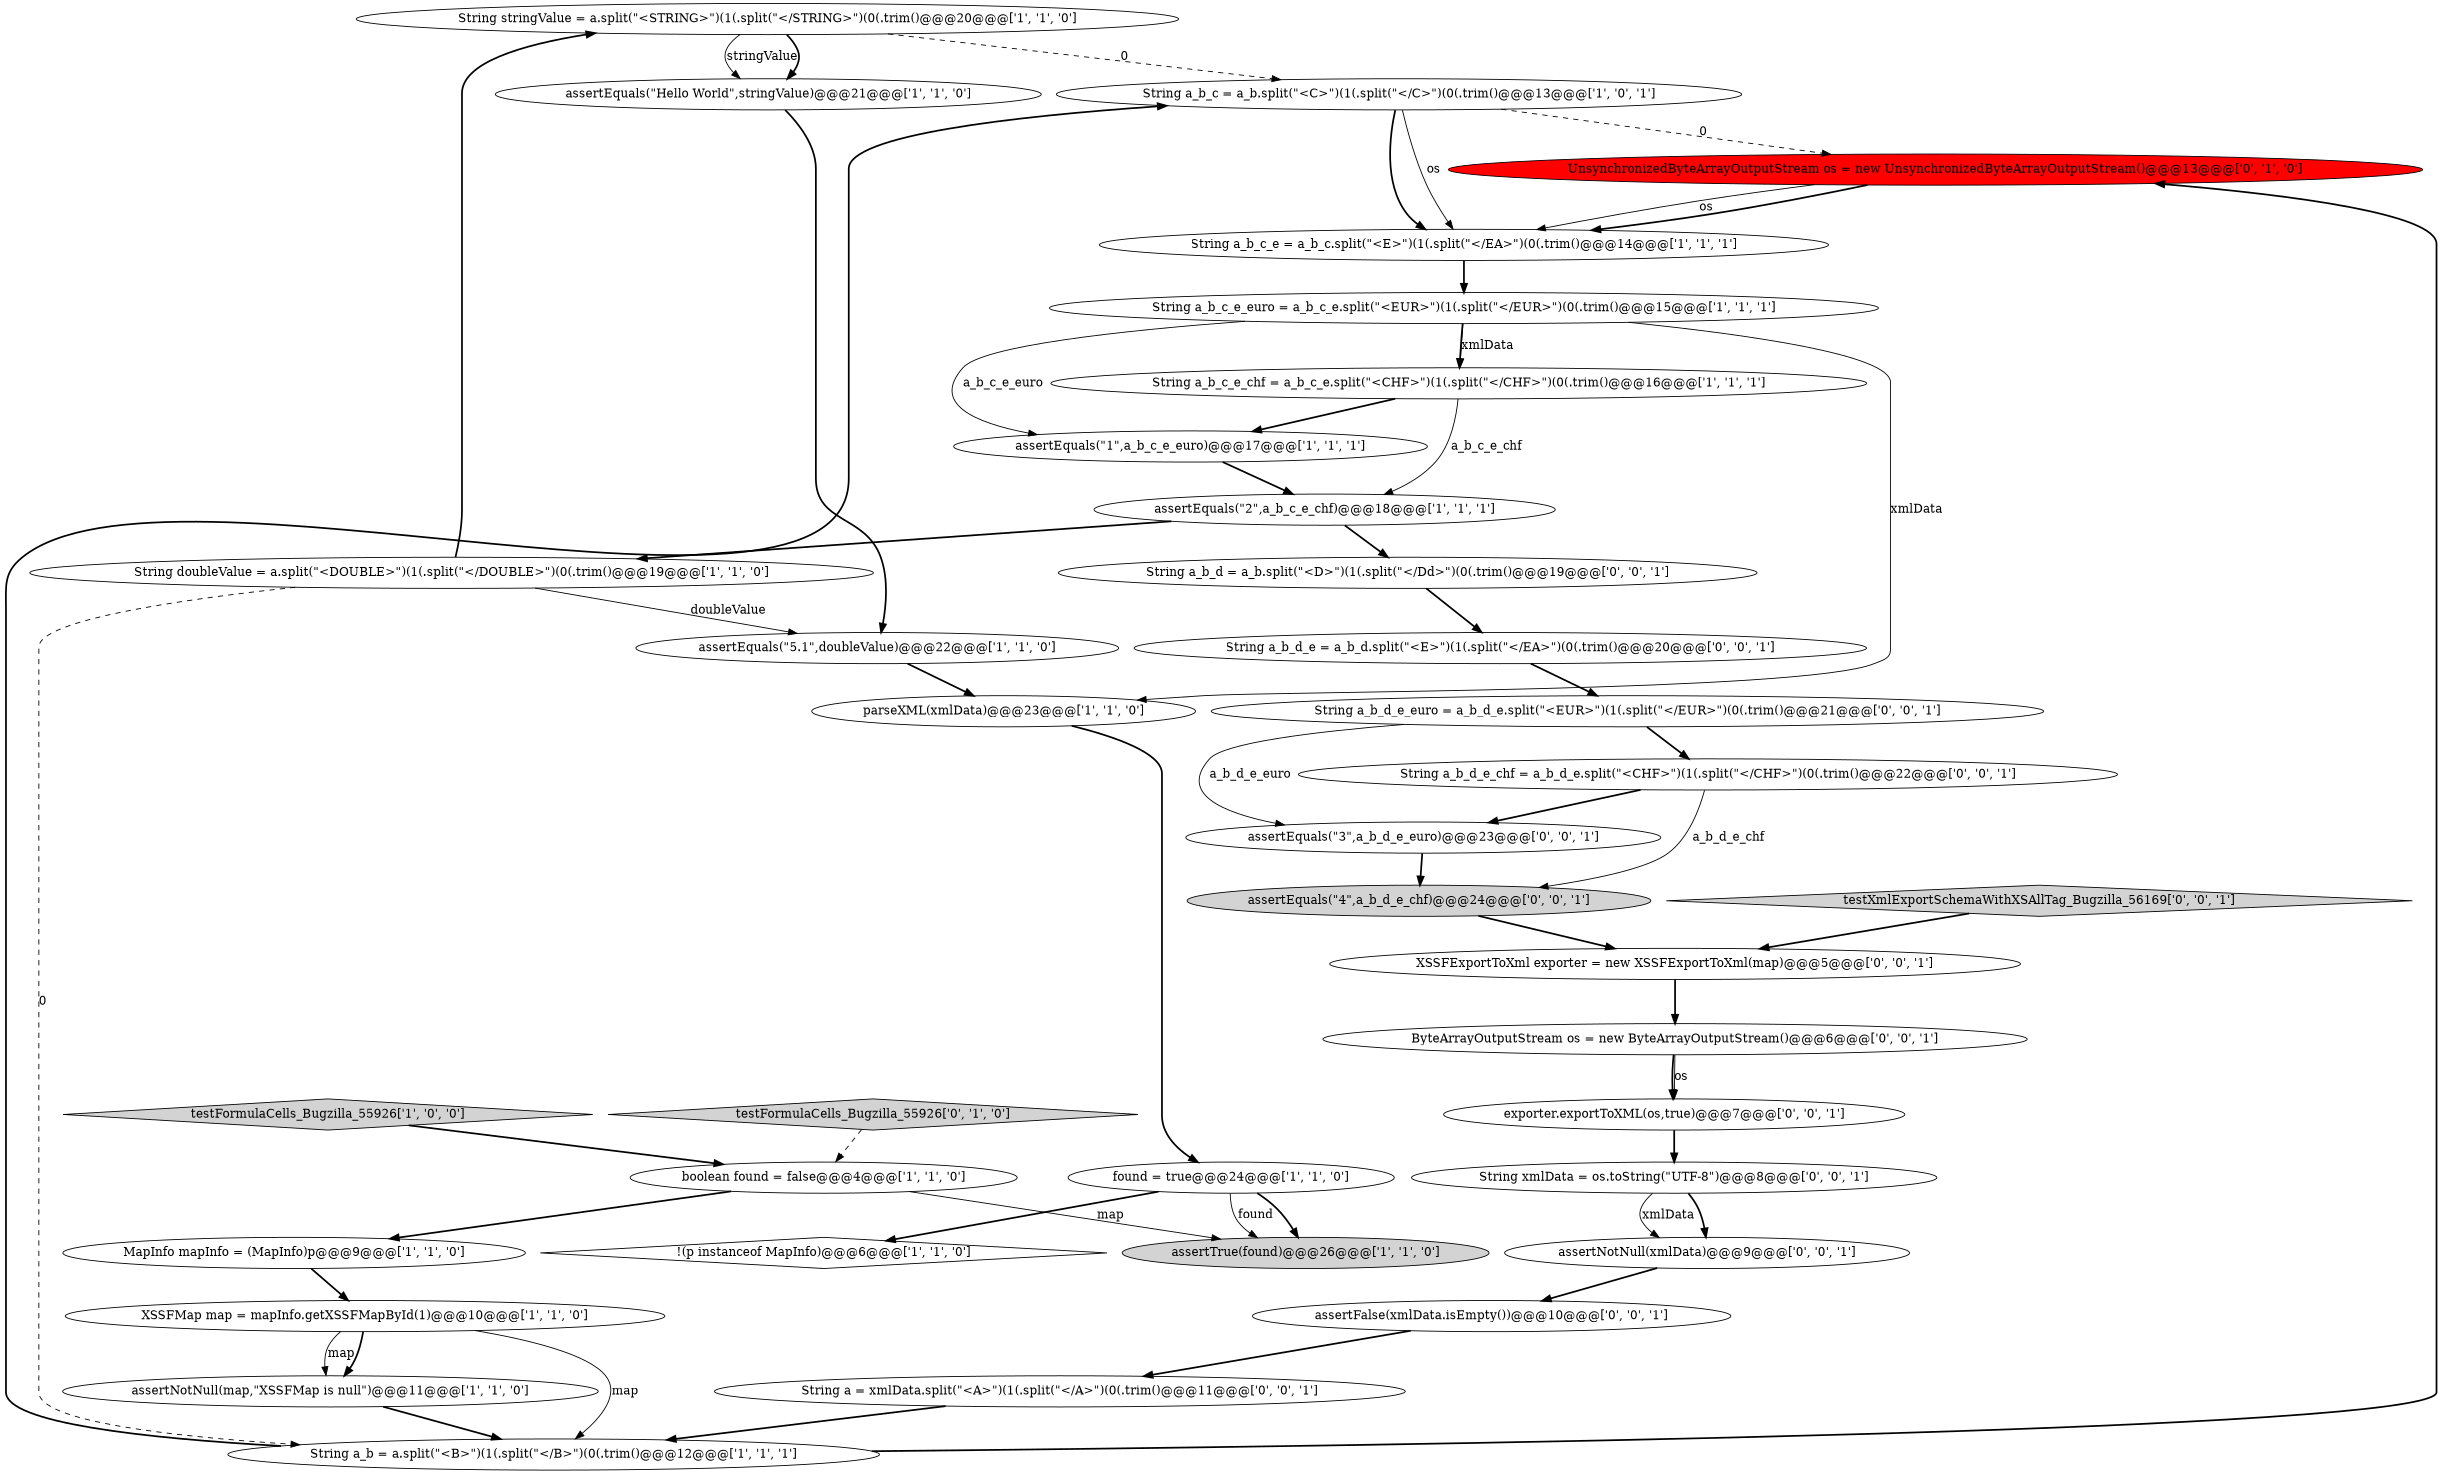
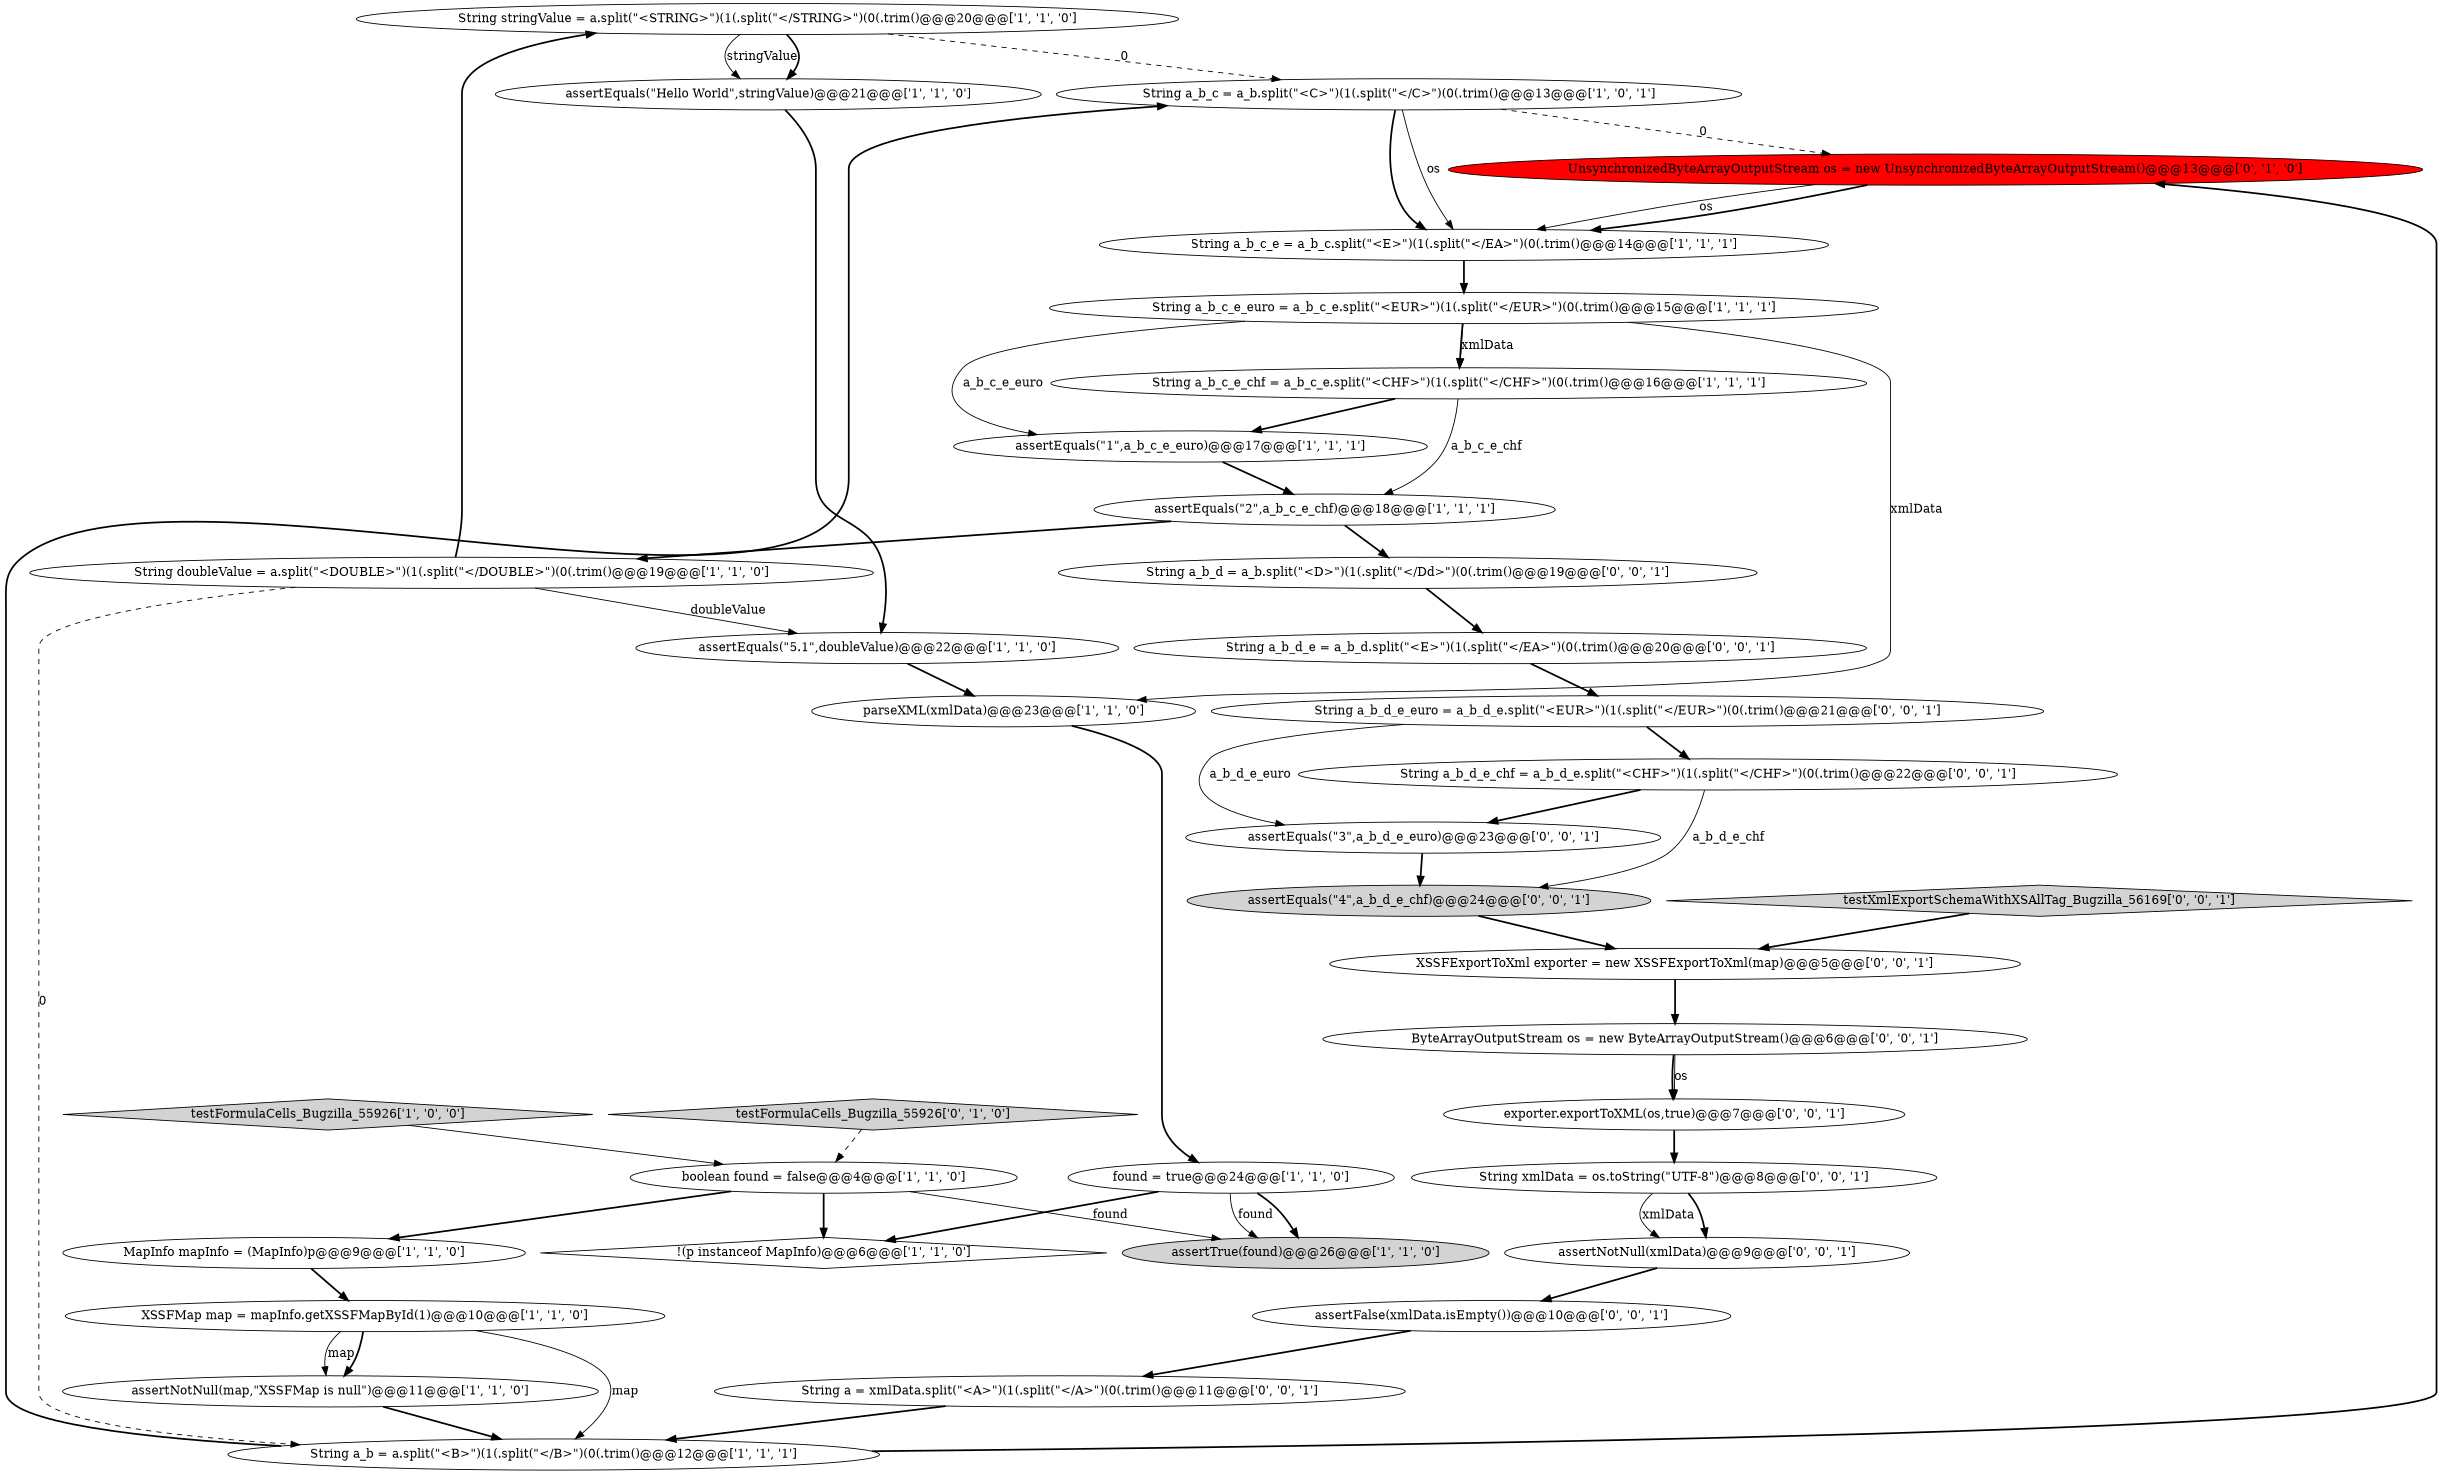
(561, 1144) -> (561, 1144)
none -> (824, 1211)
(1110, 1215) -> (1110, 1215)
